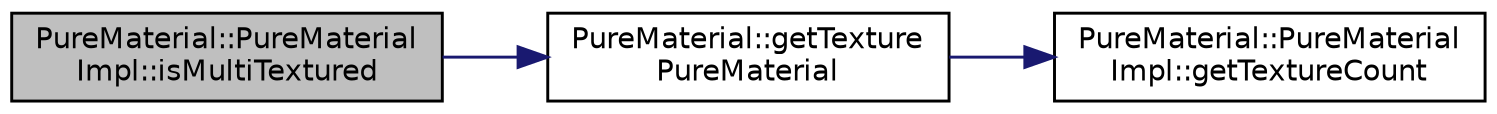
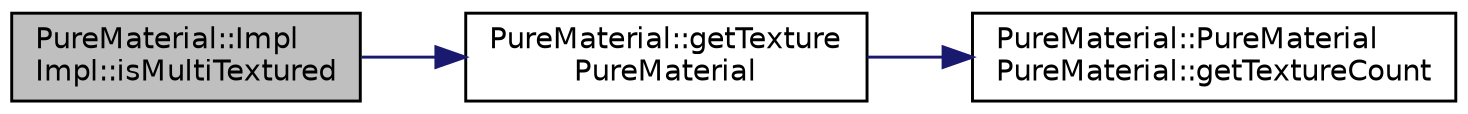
(227, 57) -> (186, 57)
(1270, 57) -> (1214, 57)
